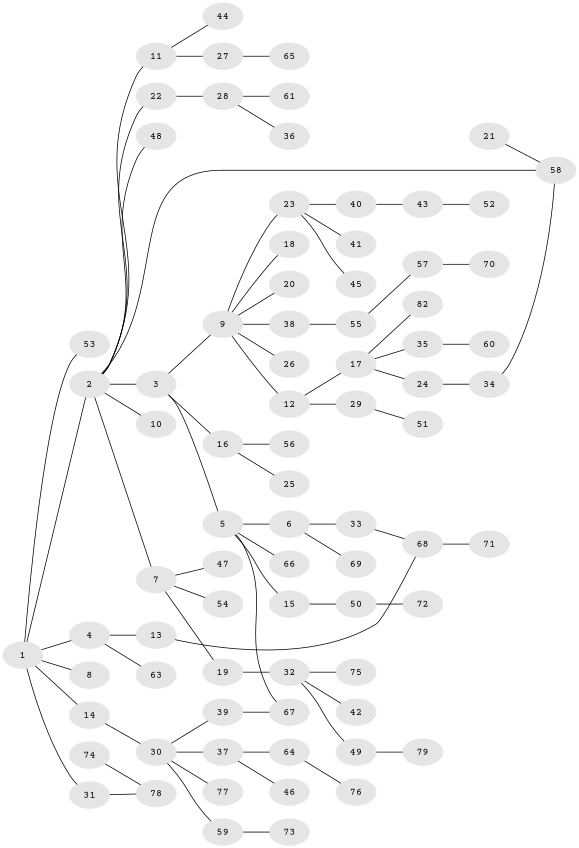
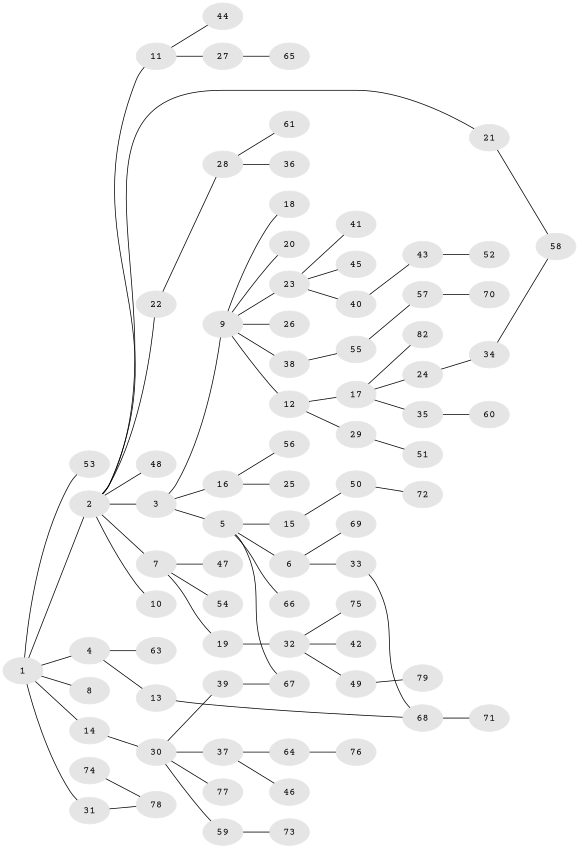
(251, 170) -> (137, 137)
